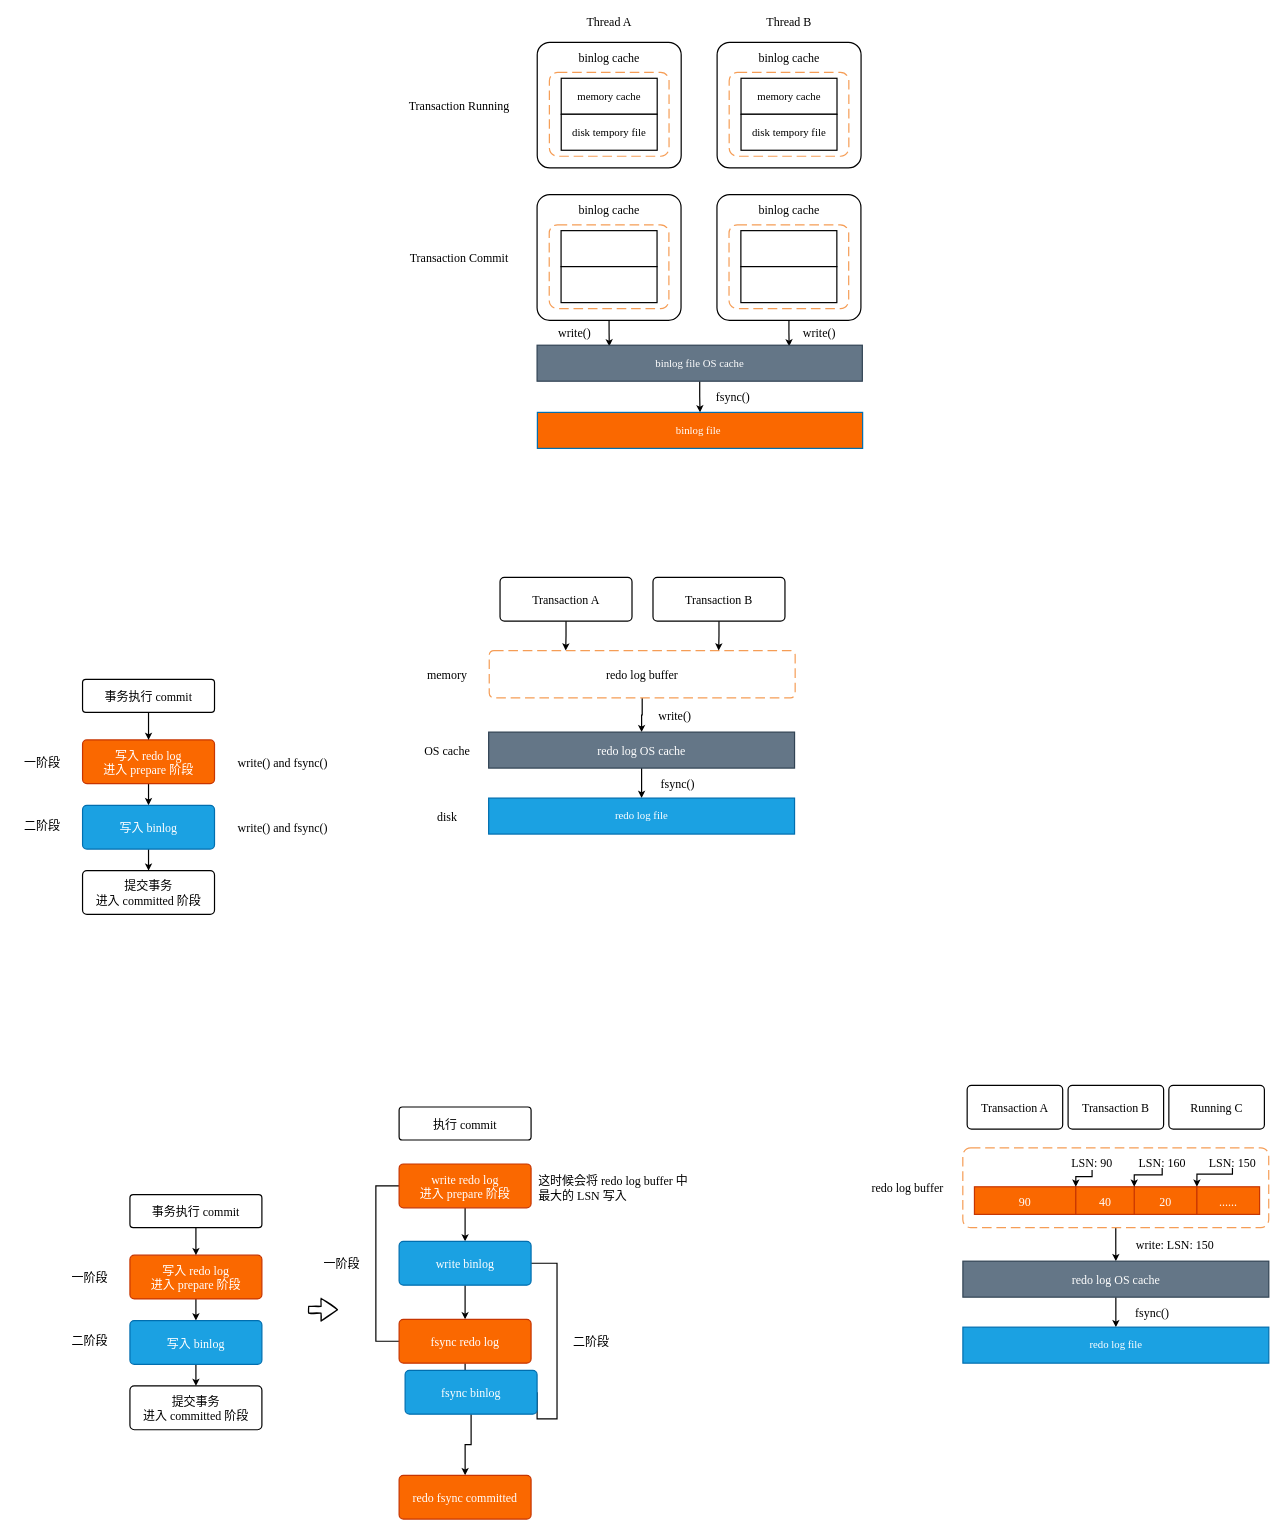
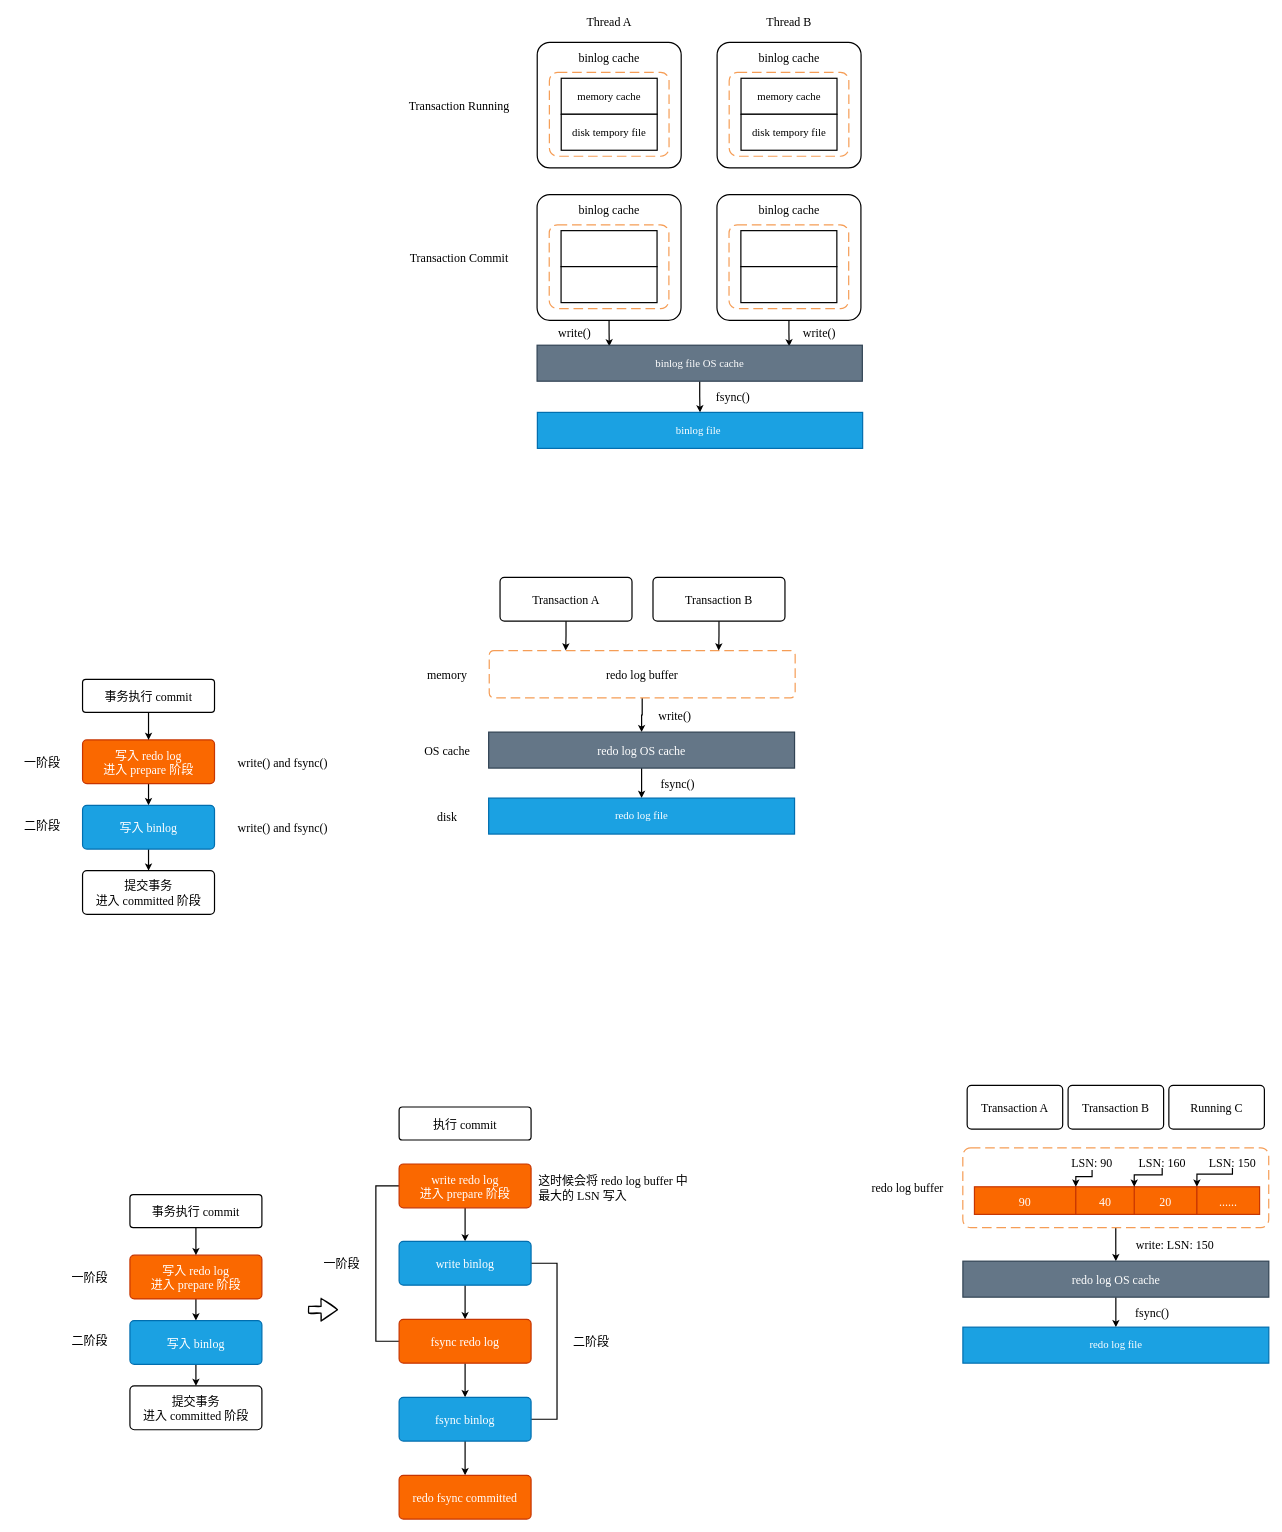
(700, 431) -> (700, 431)
(471, 1393) -> (465, 1420)
